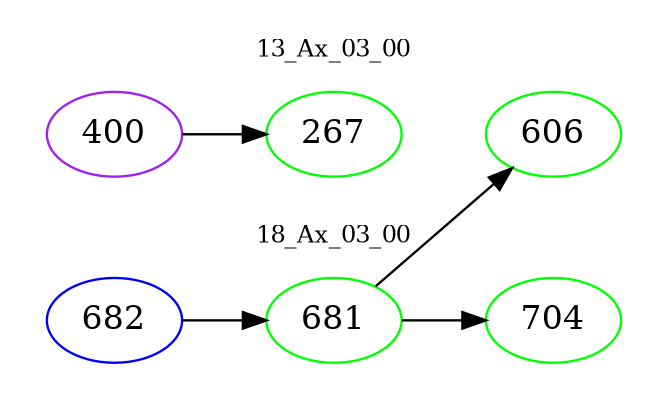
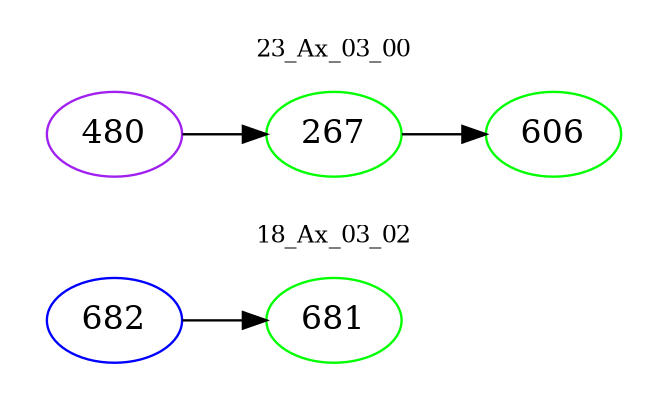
(334, 51) -> (334, 51)
(114, 134) -> (114, 134)
(435, 235) -> (432, 134)
(334, 237) -> (334, 237)
(554, 320) -> none
